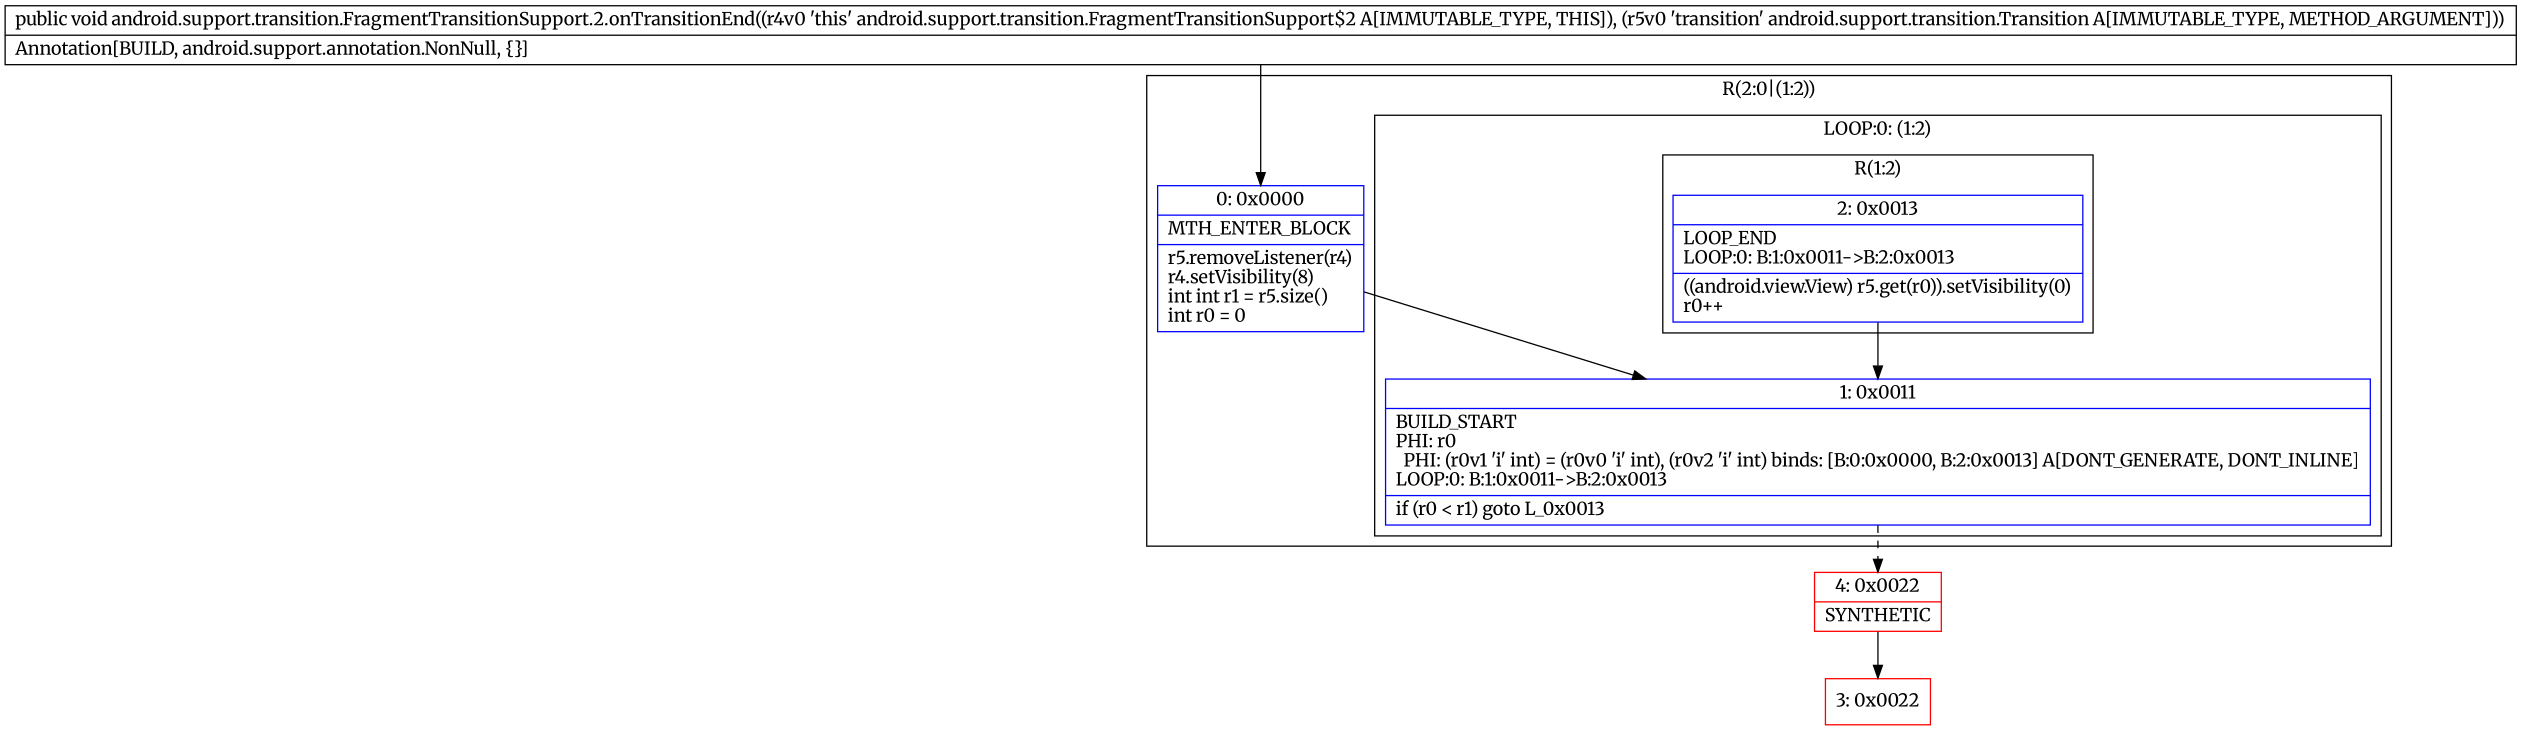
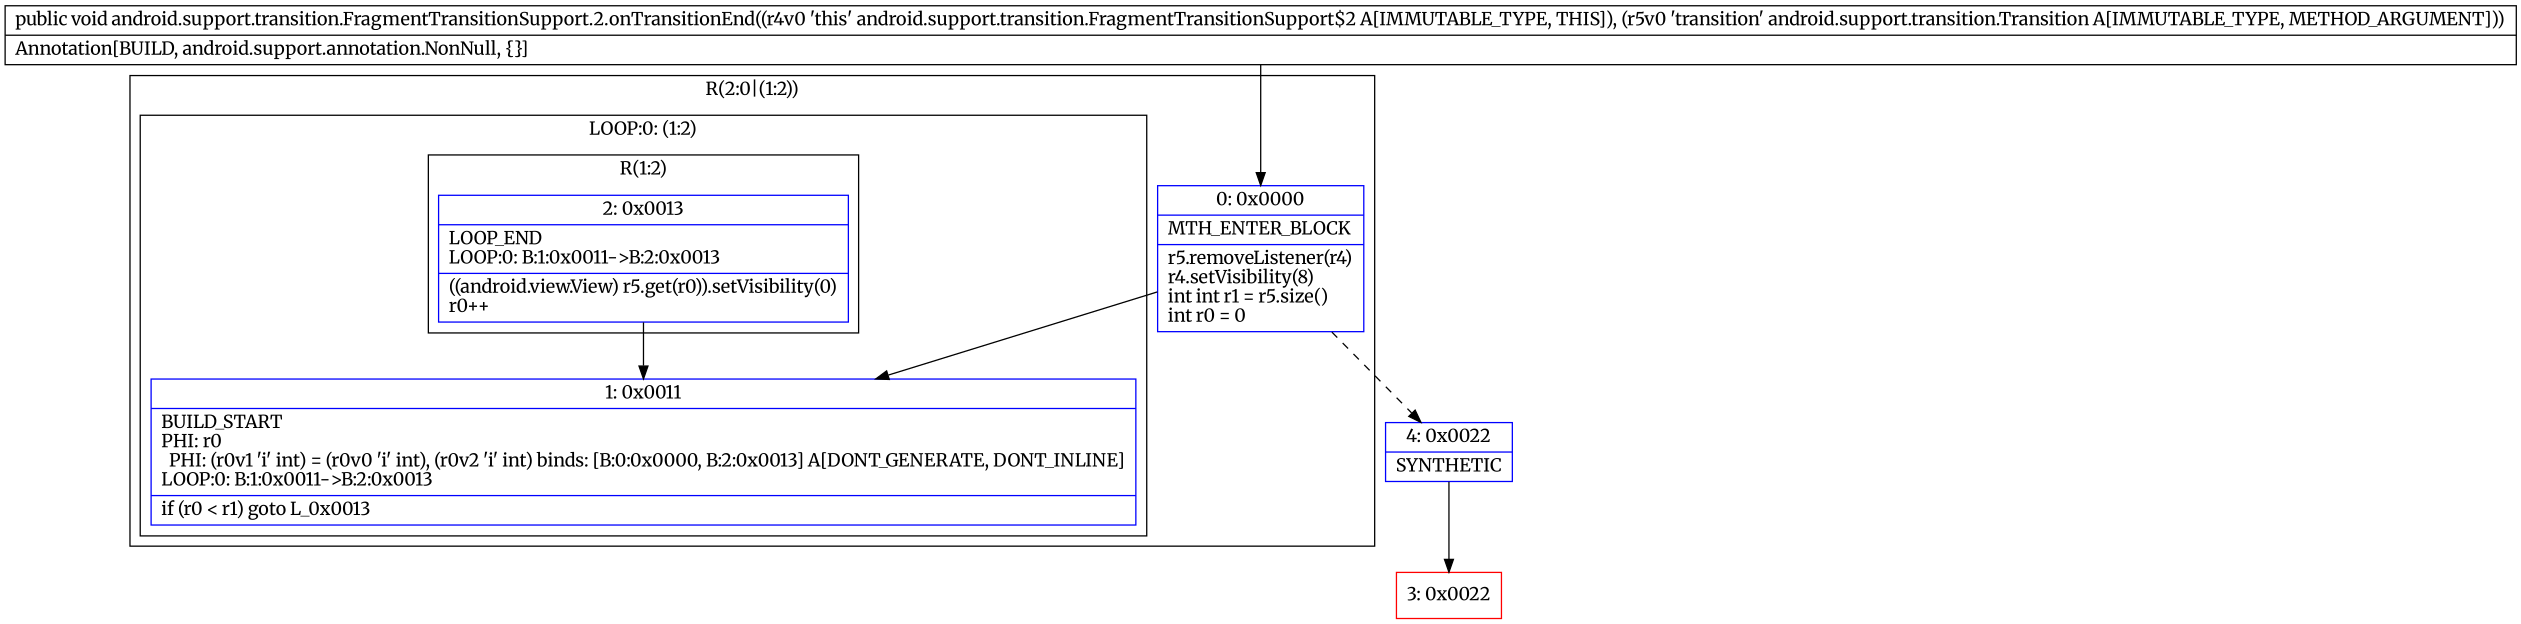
(1878, 542) -> (1366, 366)
(1878, 602) -> (1449, 452)
